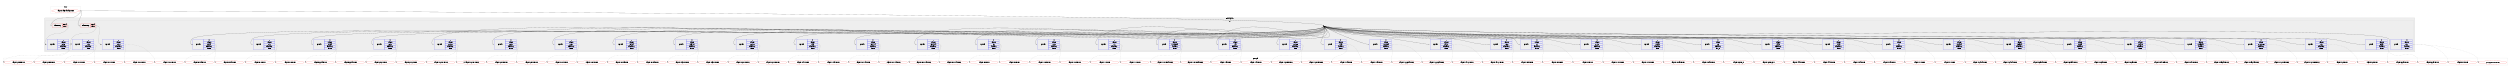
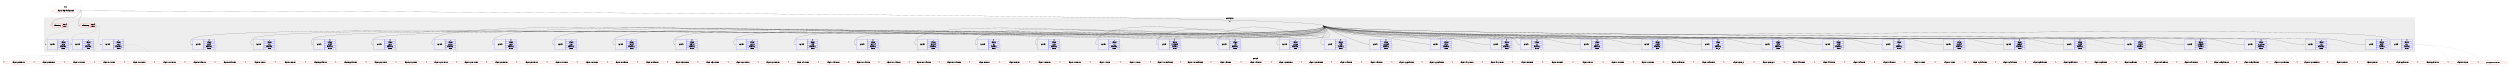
(471, 62) -> (471, 62)
